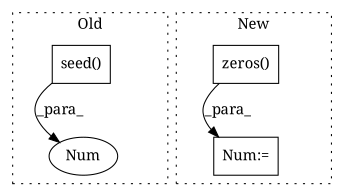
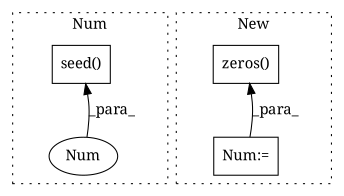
(90, 25) -> (90, 25)
(204, 105) -> (252, 116)
(35, 109) -> (89, 116)
